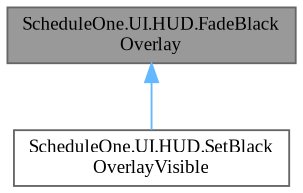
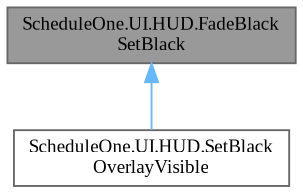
(152, 35) -> (152, 35)
